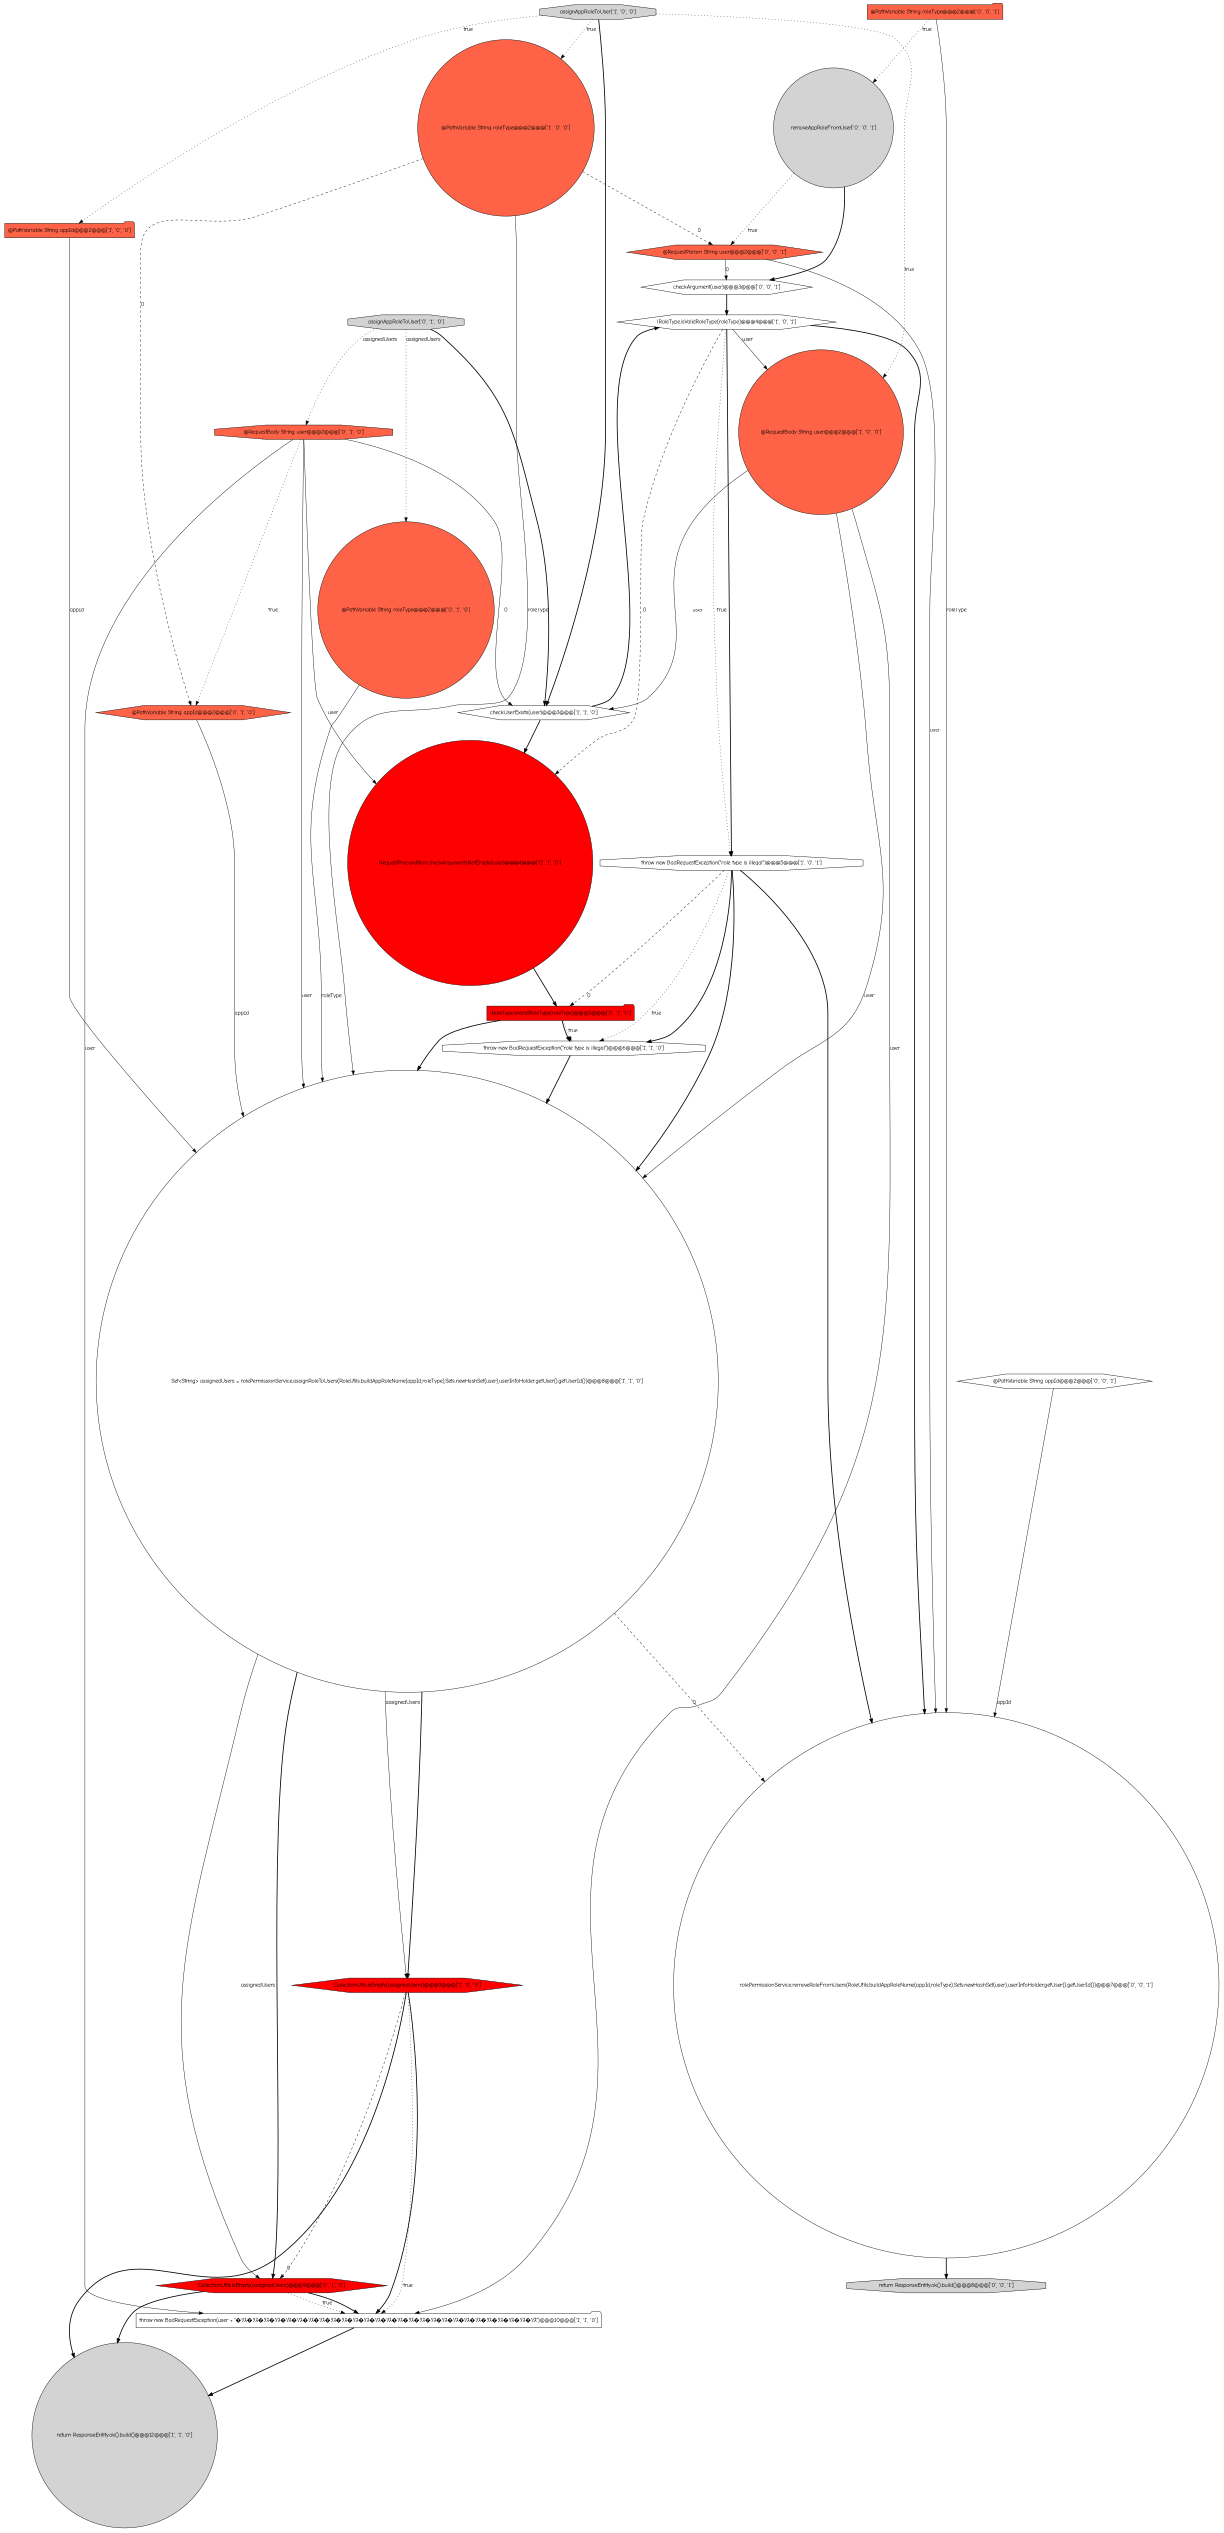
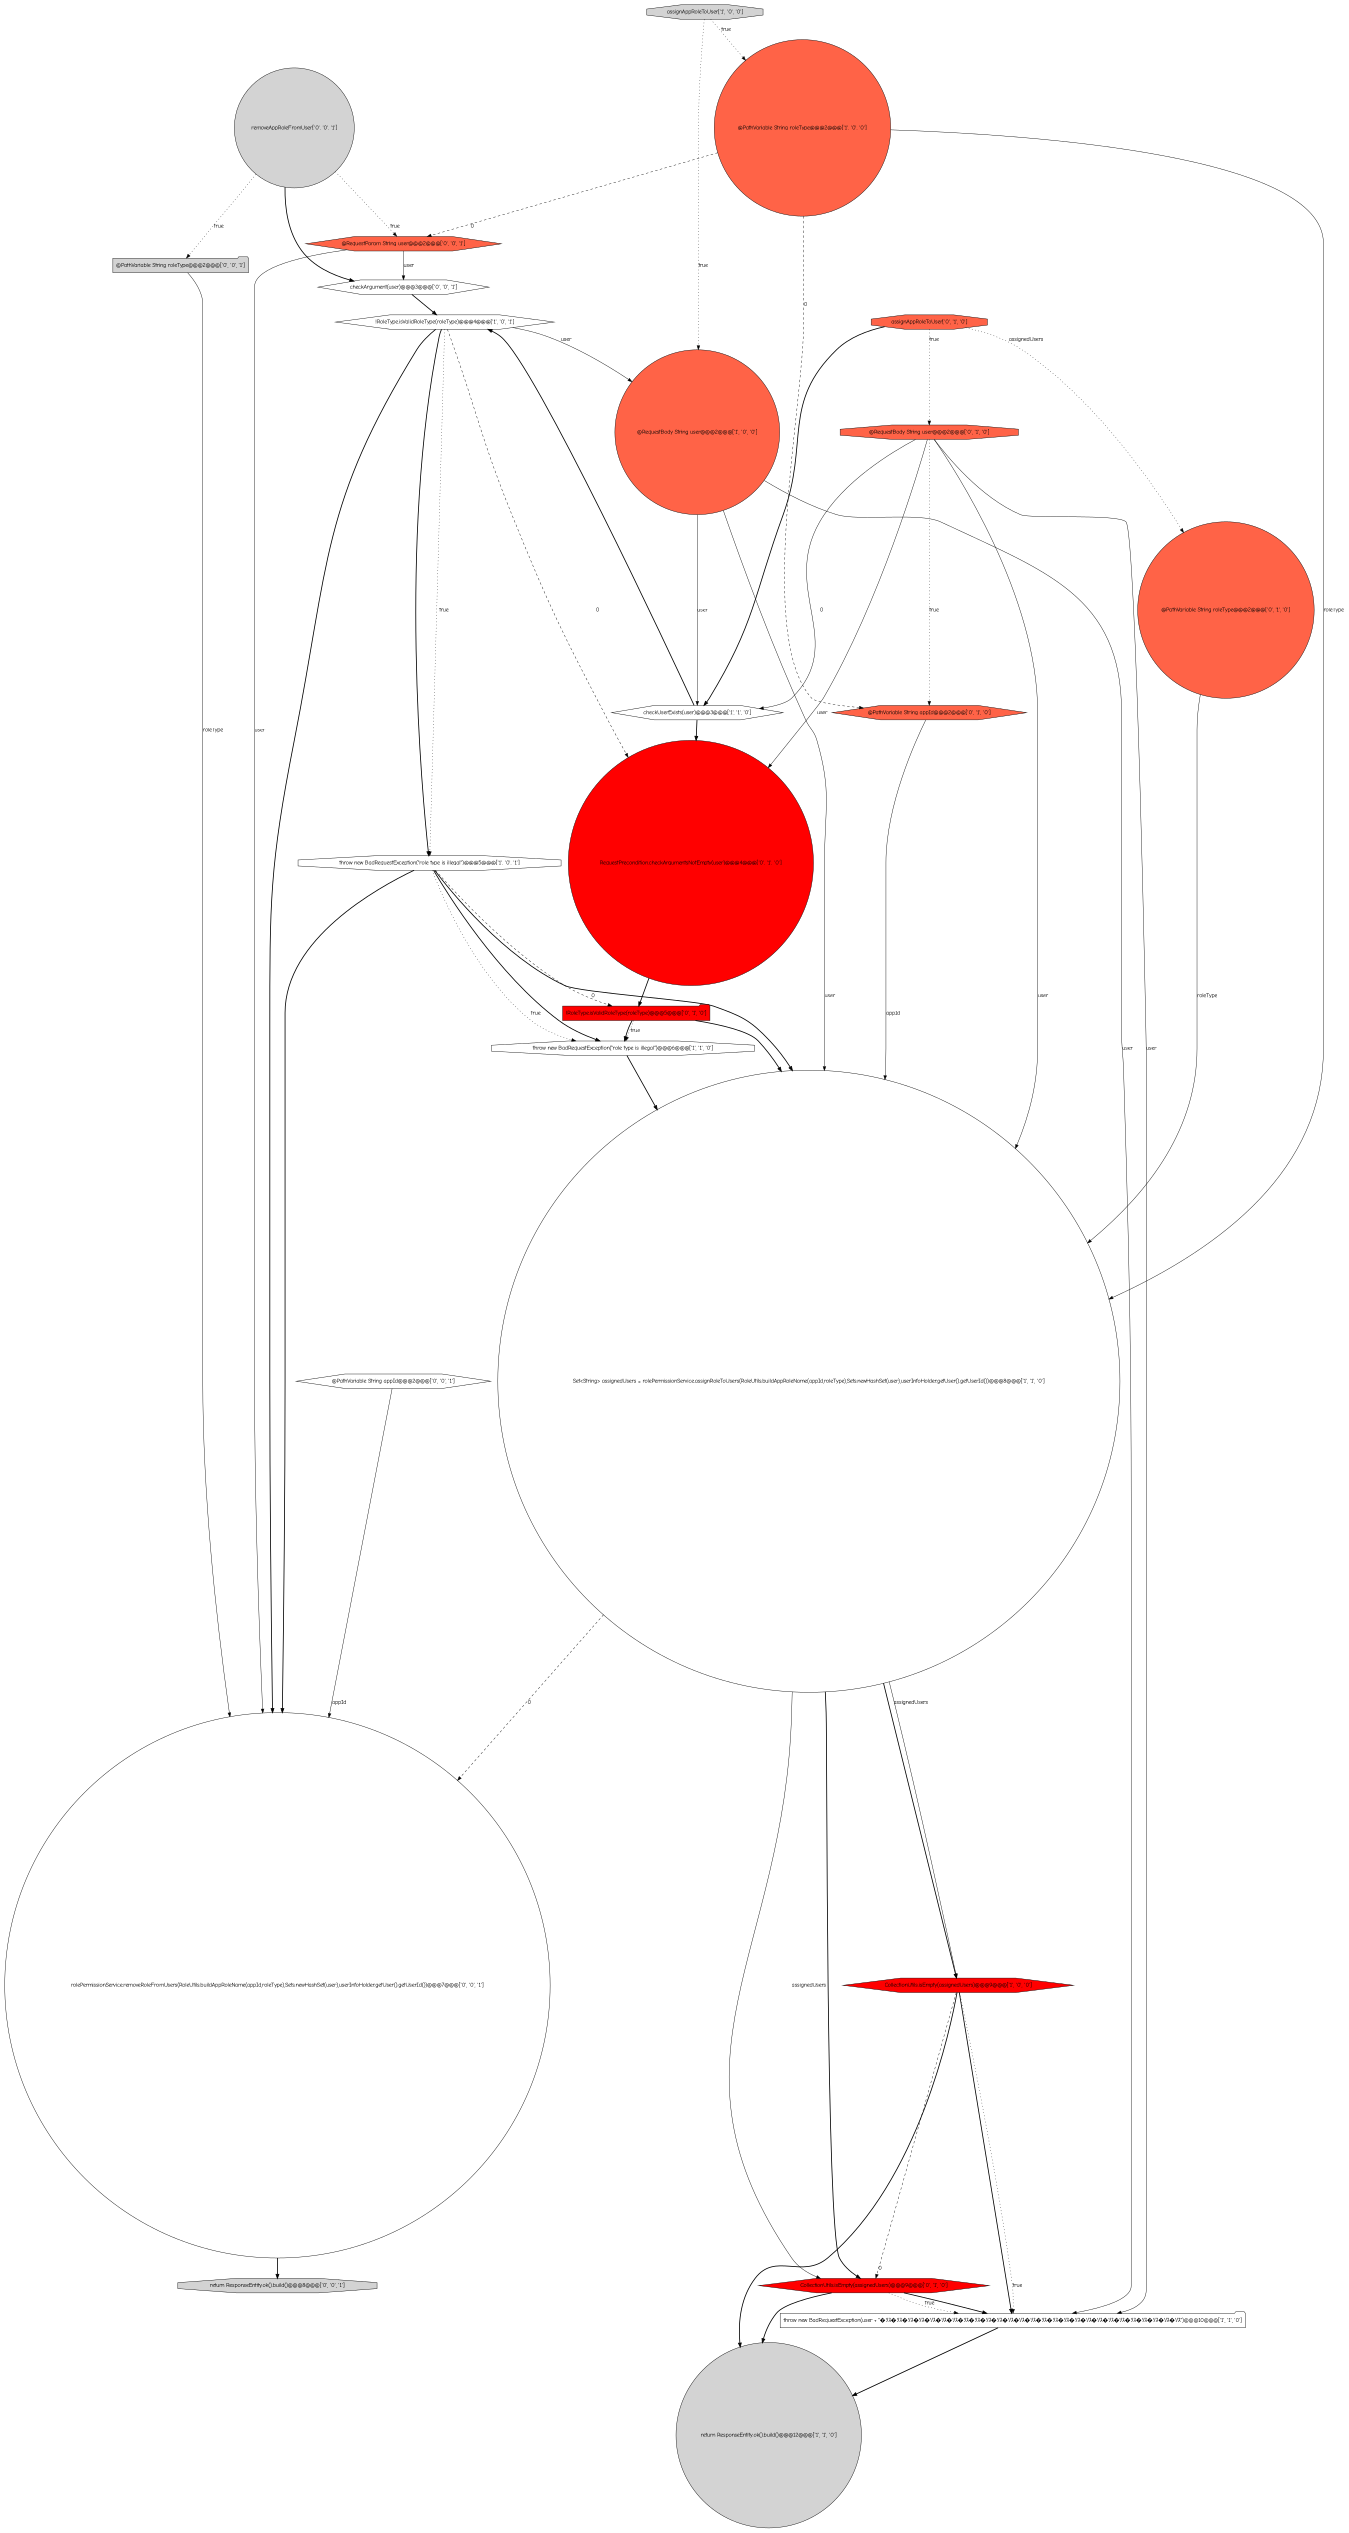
(935, 12) -> (181, 265)
(901, 51) -> (223, 215)
(70, 231) -> none
(727, 270) -> (409, 265)
(406, 322) -> (929, 322)
(380, 339) -> (934, 339)
(605, 364) -> none
